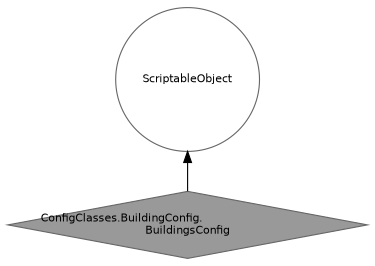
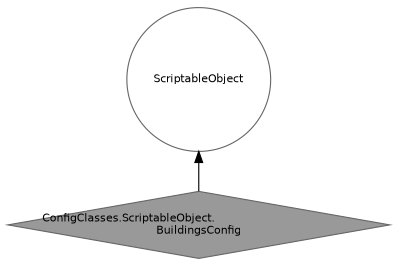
(188, 225) -> (199, 225)
